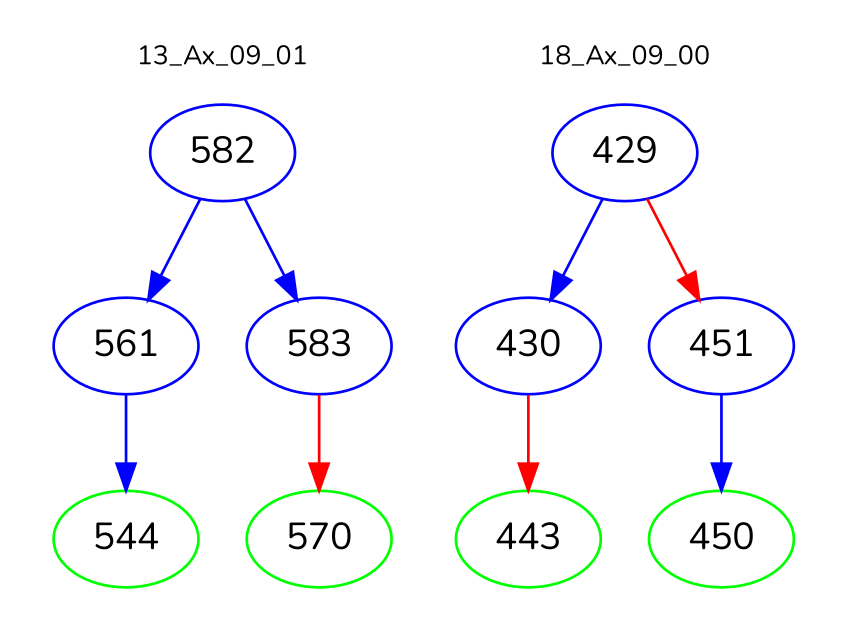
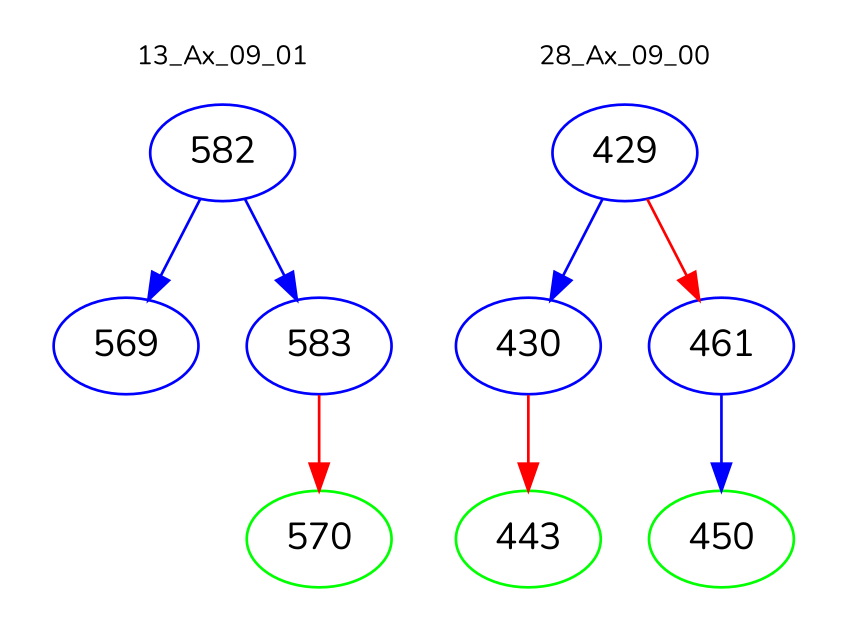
(625, 58) -> (625, 58)
(126, 346) -> (126, 346)
(721, 346) -> (721, 346)
(126, 539) -> none
